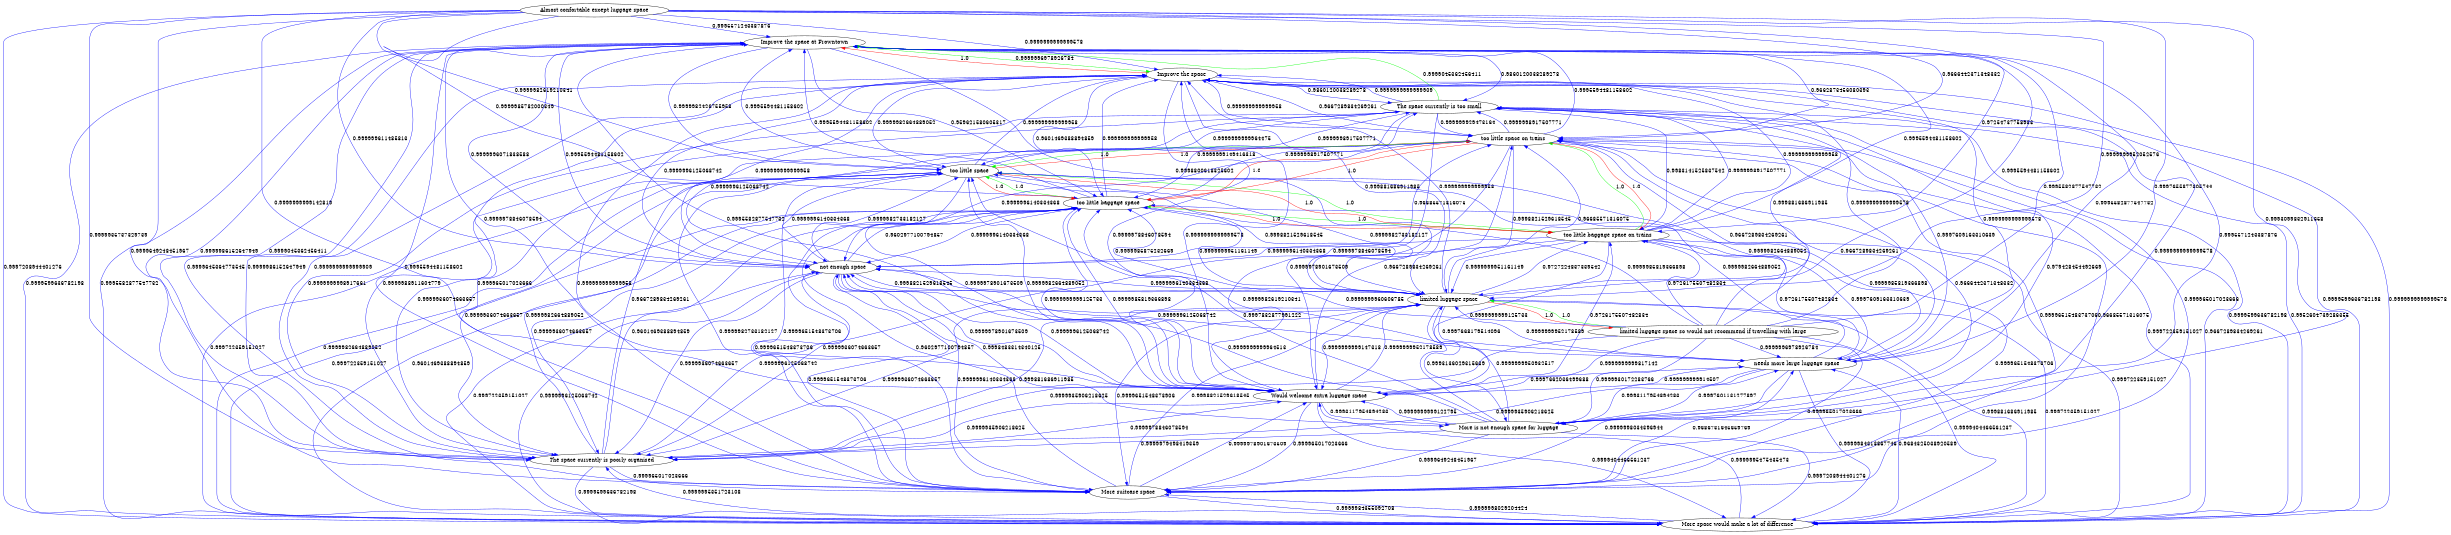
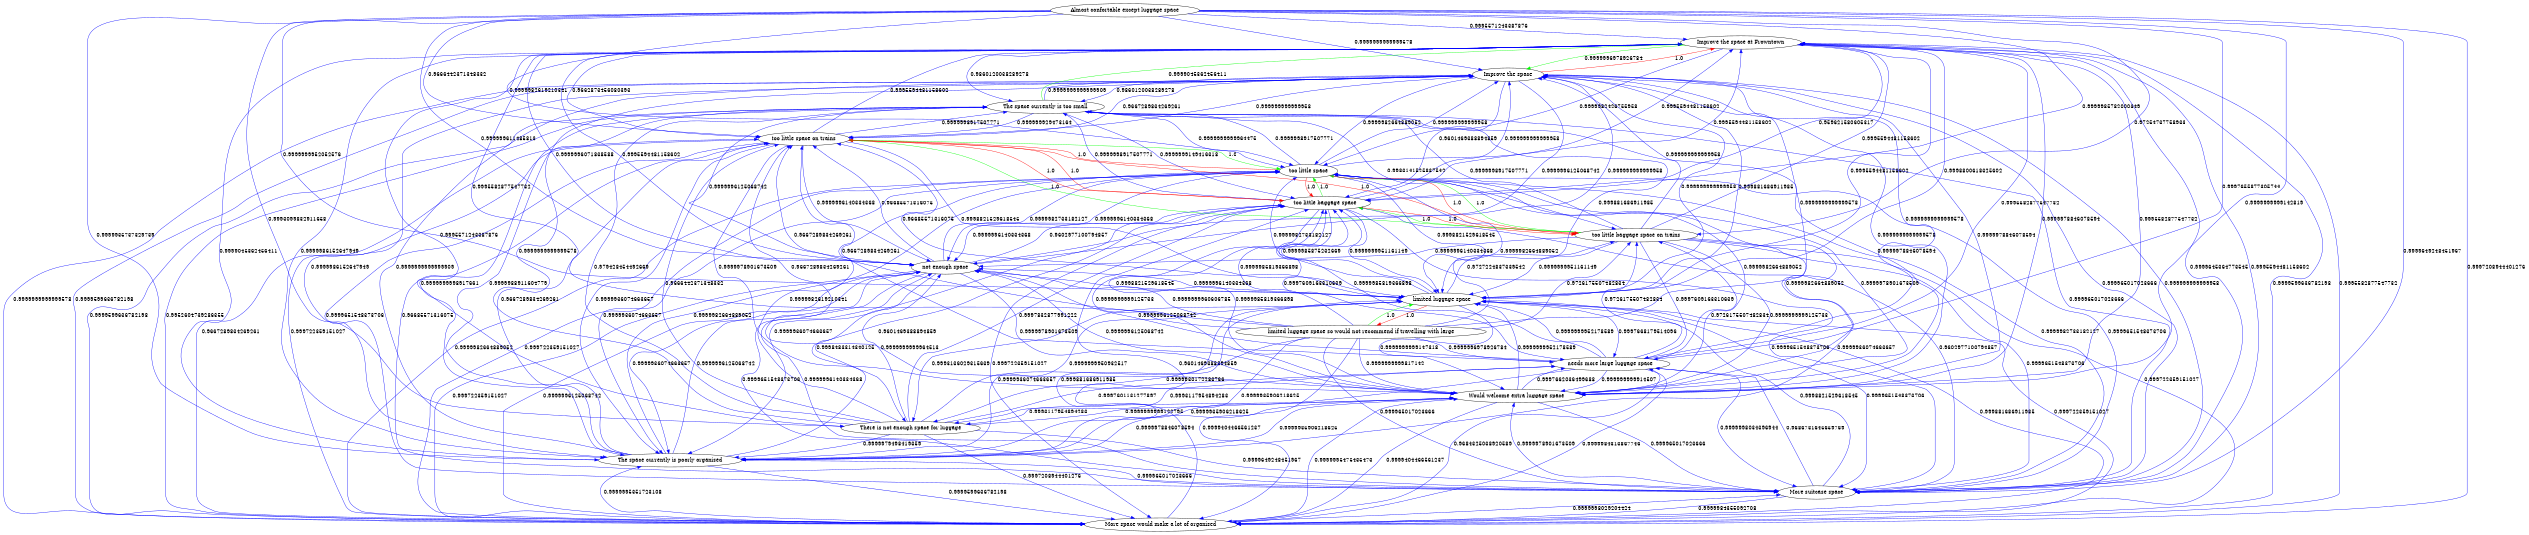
(1826, 144) -> (1340, 300)
(1146, 396) -> (1896, 396)
(1509, 428) -> (911, 428)
(1737, 525) -> (1161, 525)
